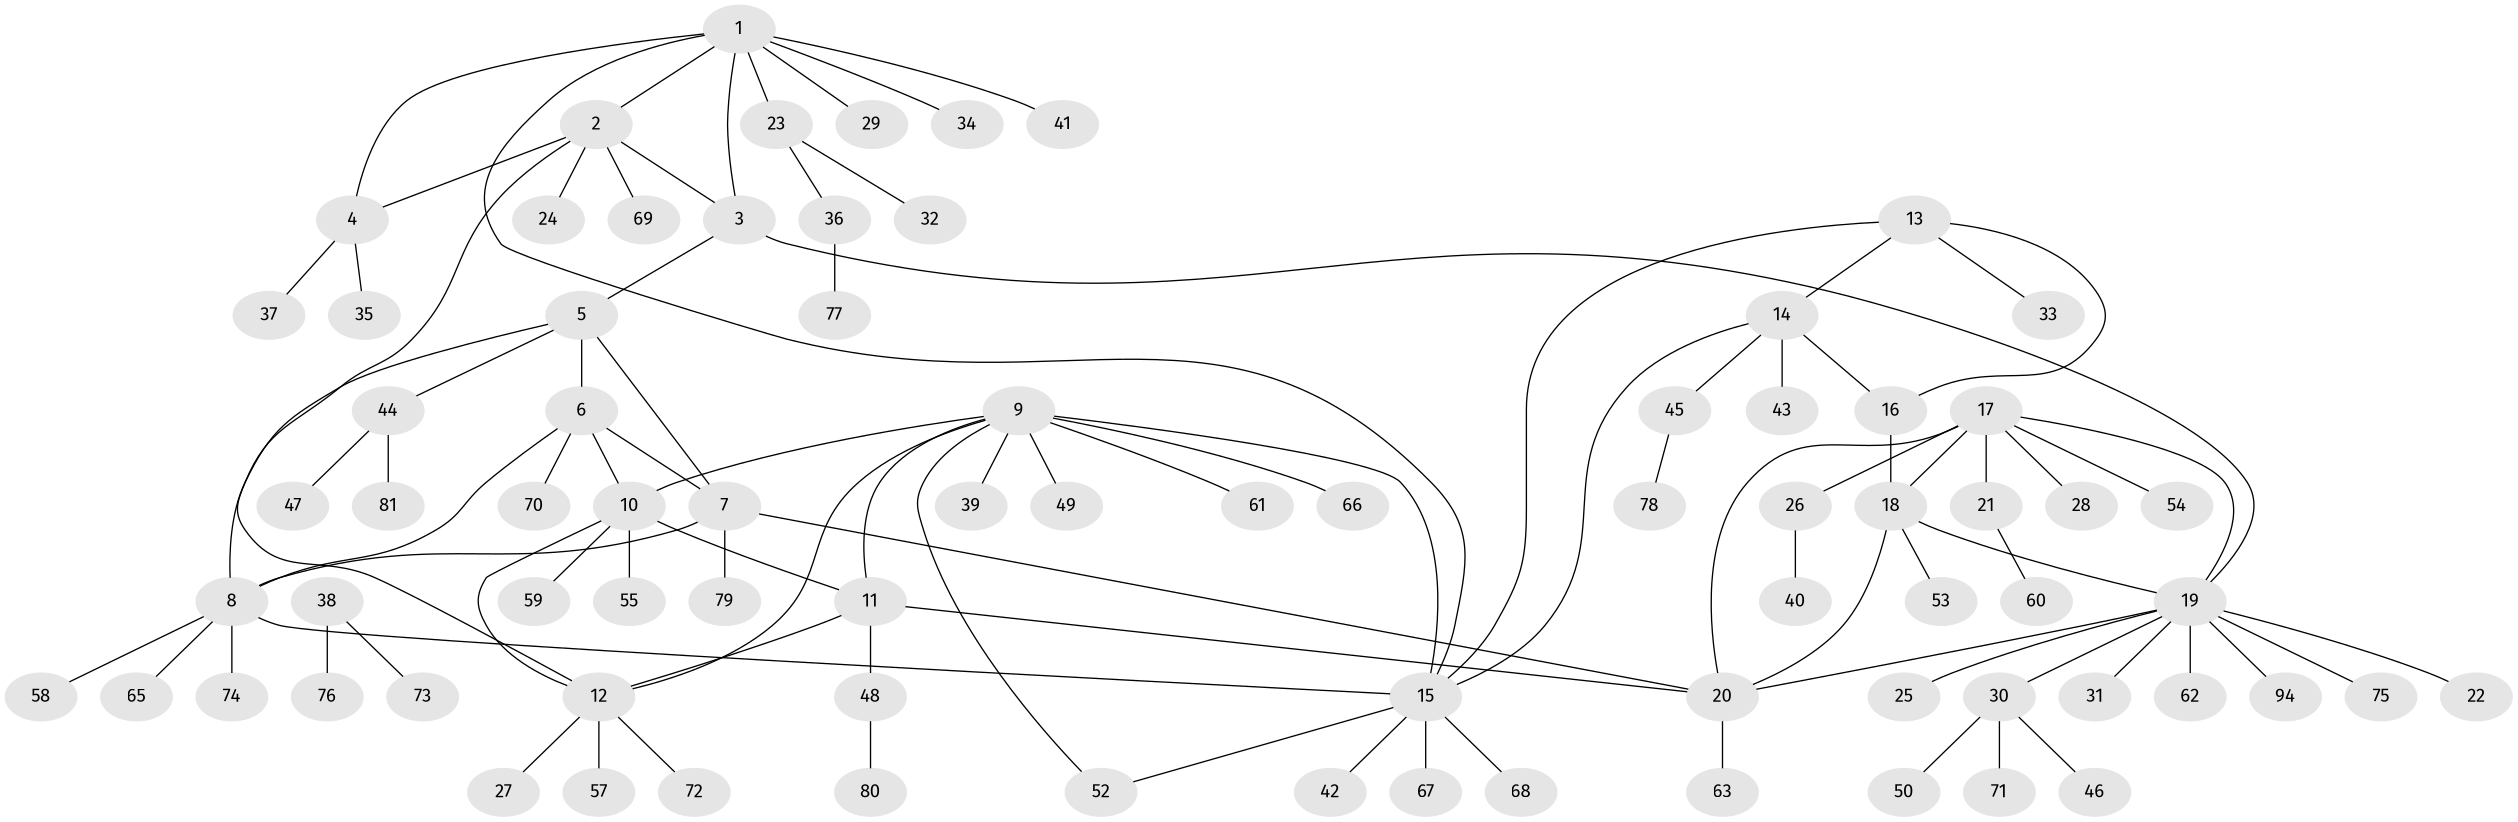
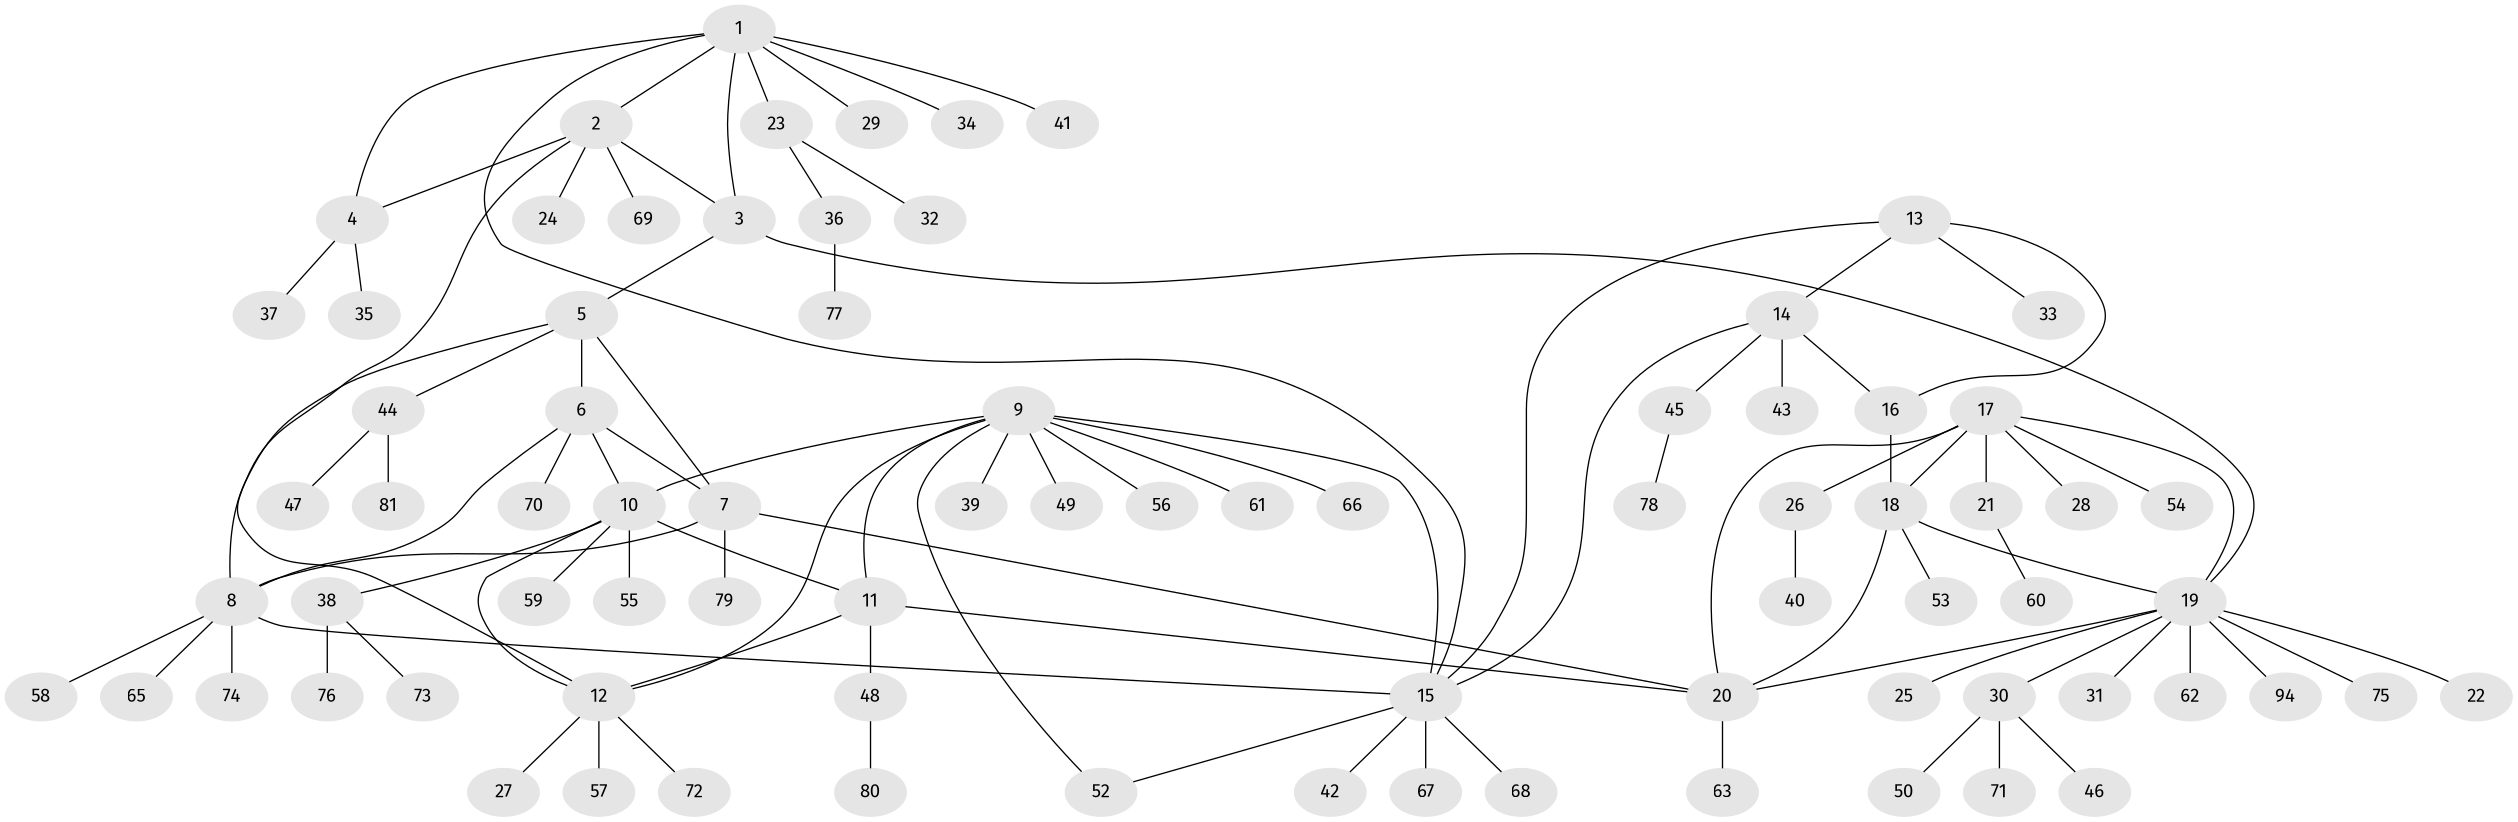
none -> (1162, 506)
none -> (483, 562)
